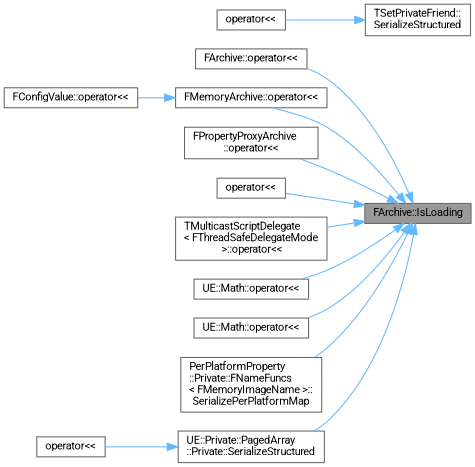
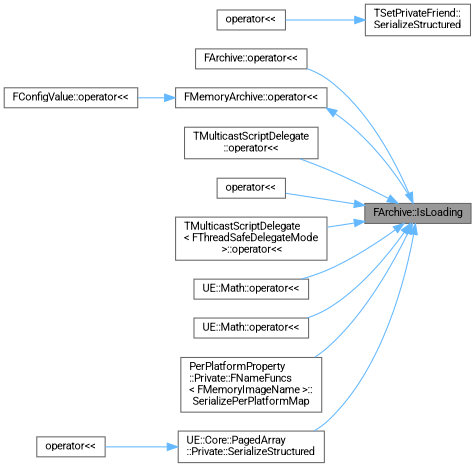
(344, 139) -> (379, 154)
(251, 143) -> (251, 143)
(251, 447) -> (251, 447)
